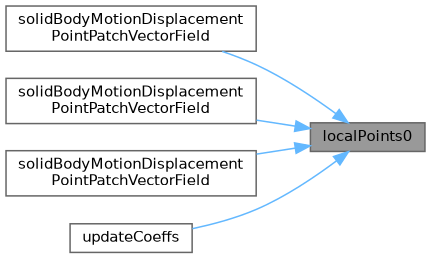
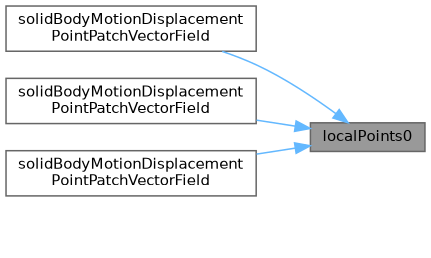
(131, 238) -> none
